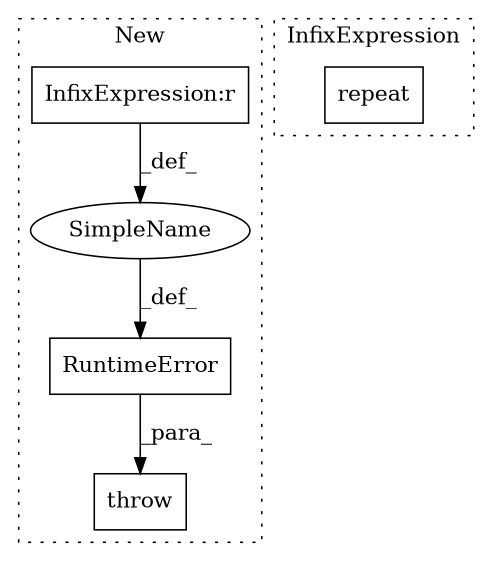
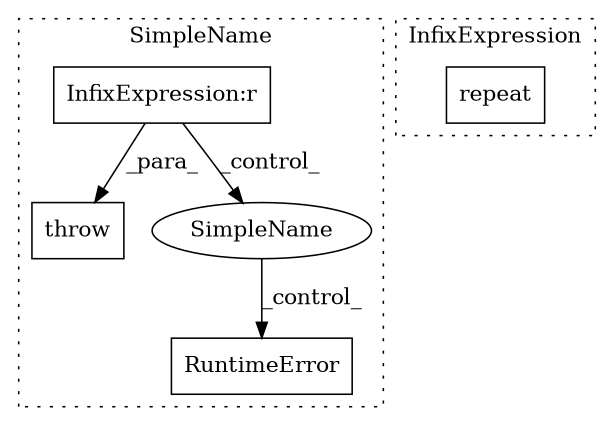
(140, 37) -> (201, 37)
(169, 163) -> (270, 163)
(169, 298) -> (312, 298)
(140, 426) -> (124, 156)
